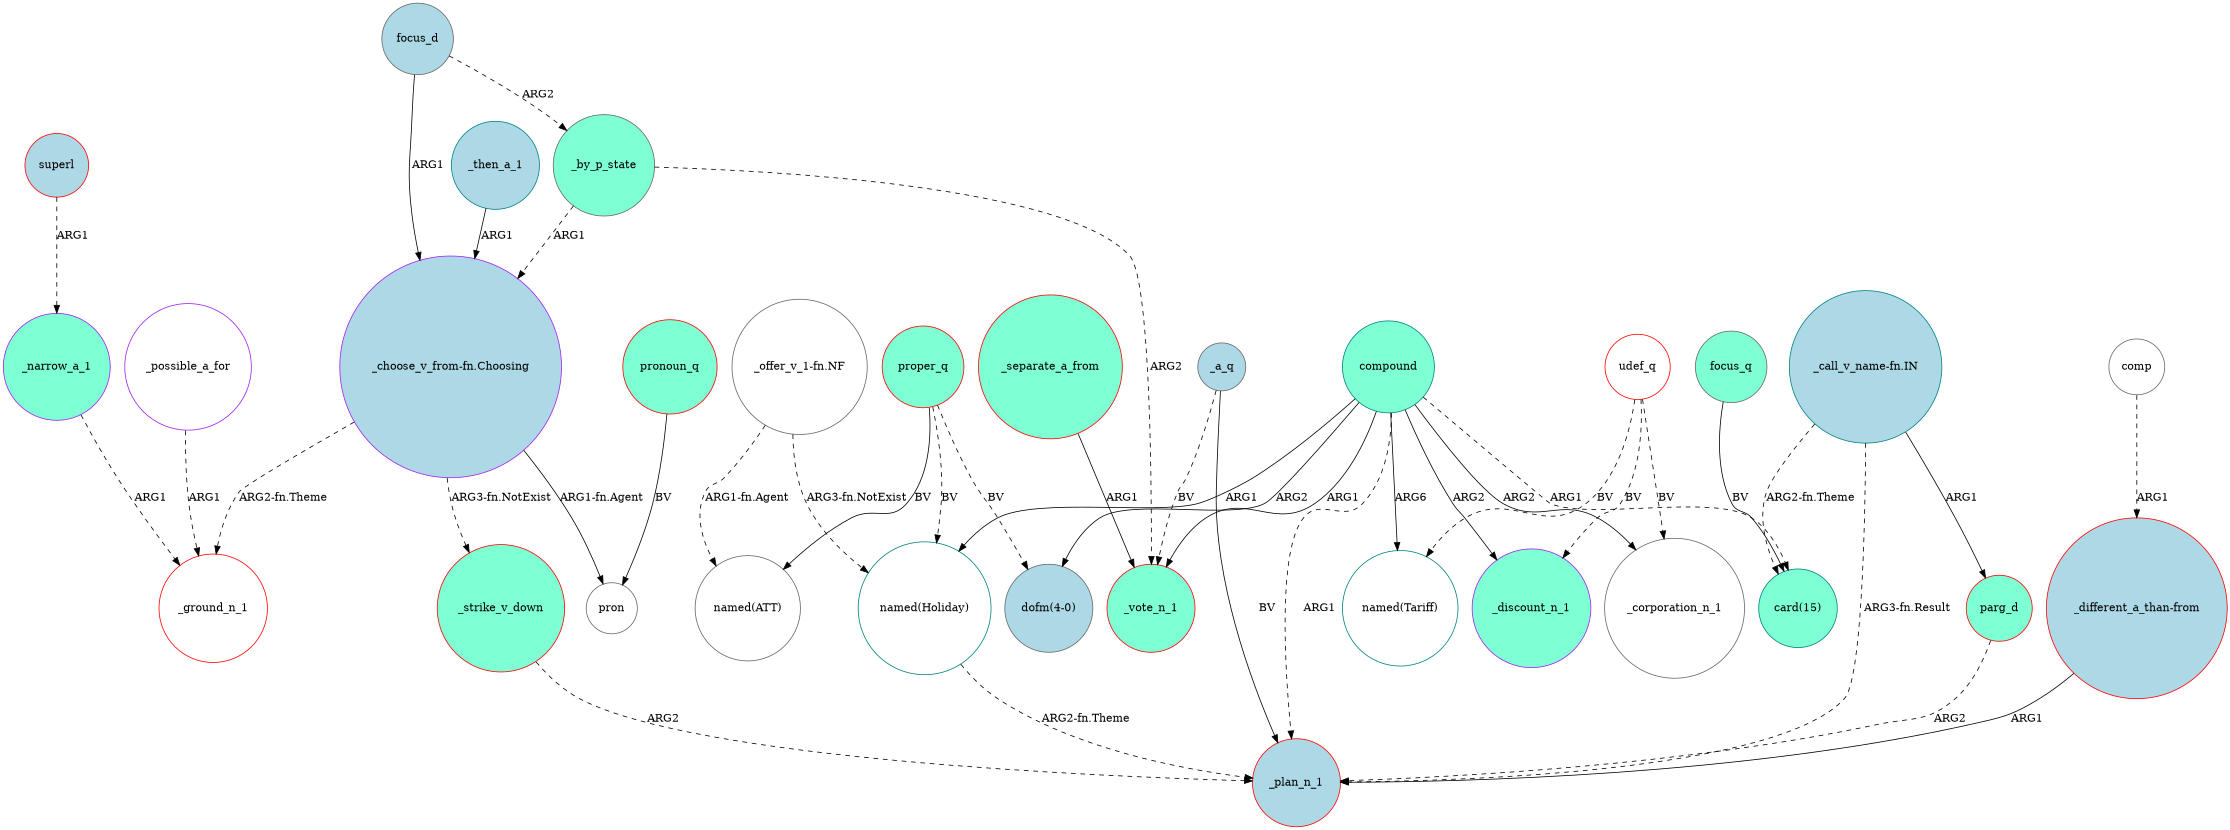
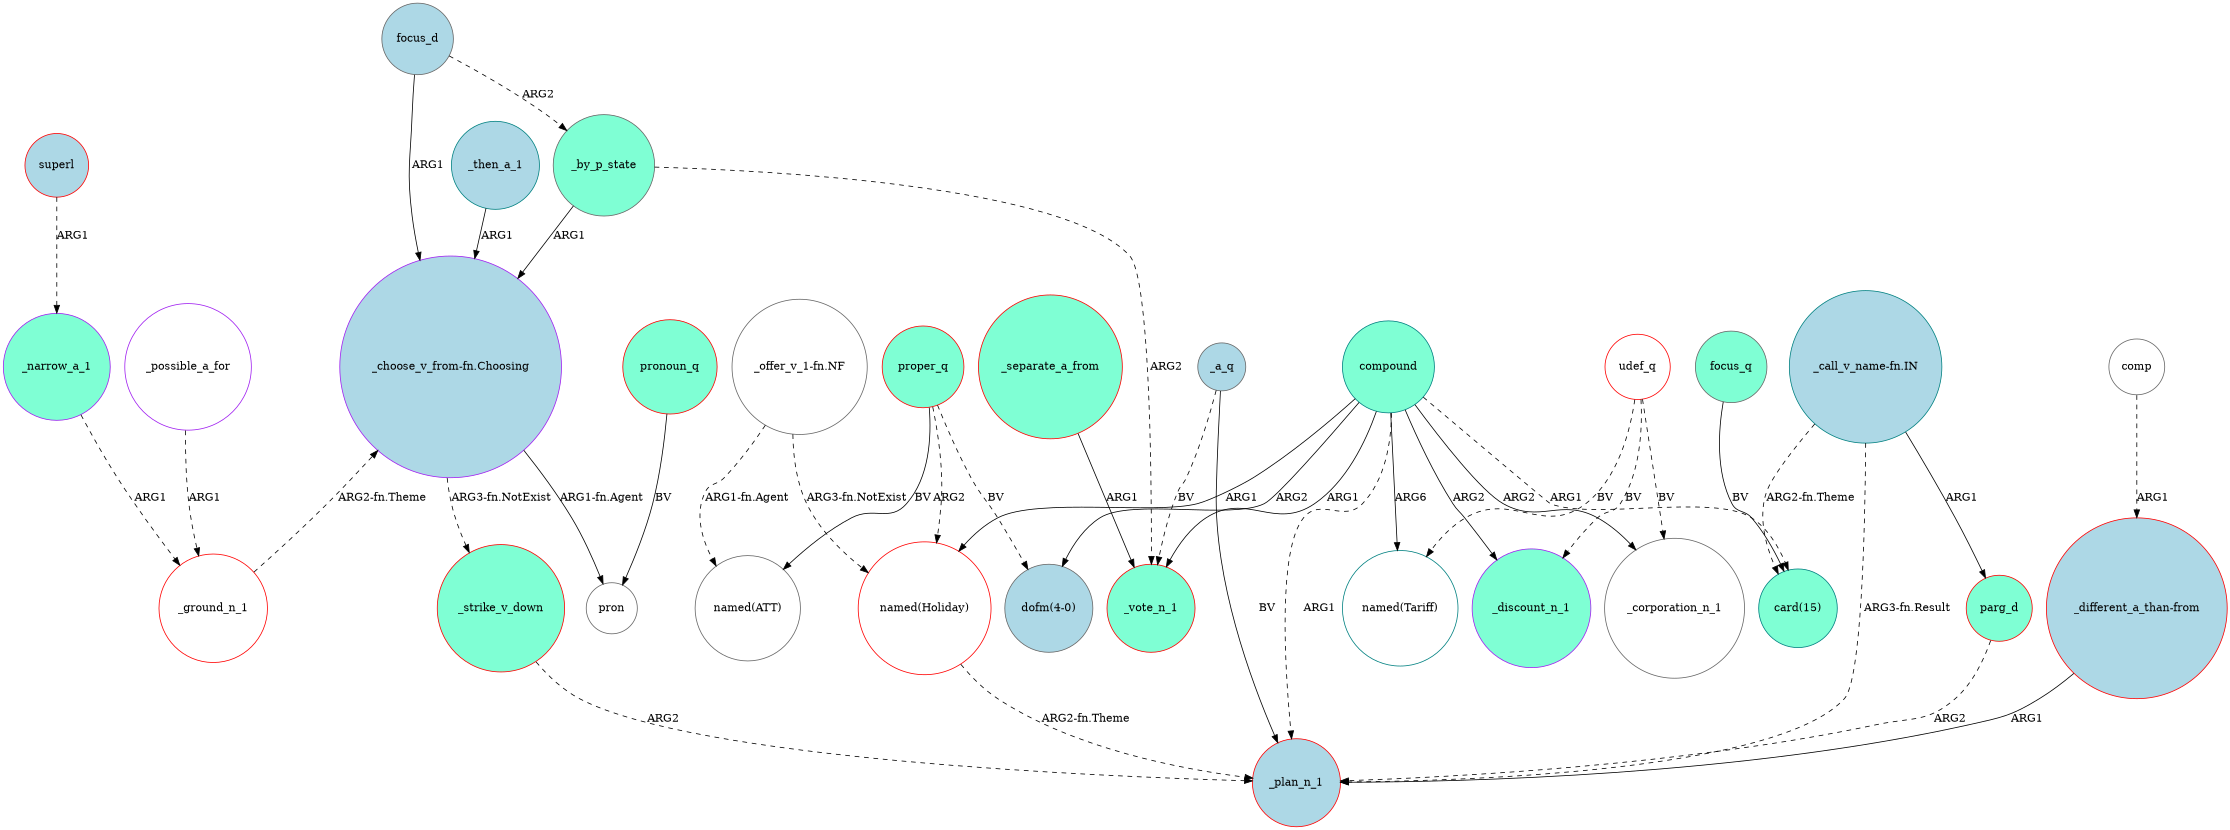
(548, 239) -> (548, 239)
(271, 471) -> (315, 516)
(949, 498) -> (949, 498)
(925, 608) -> (925, 608)
